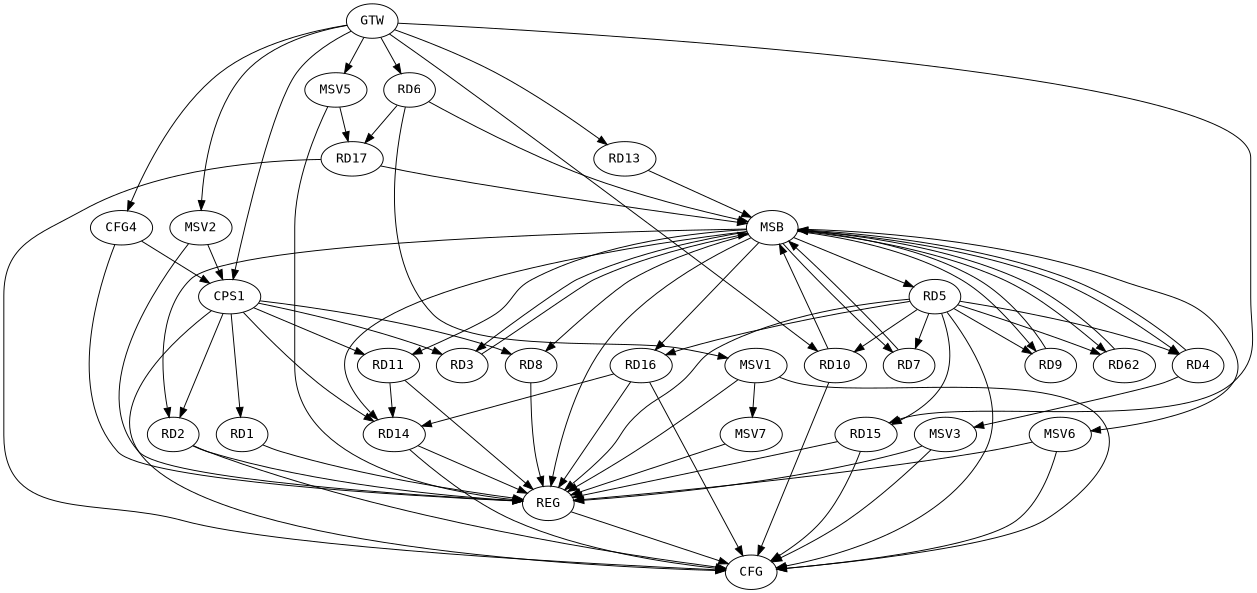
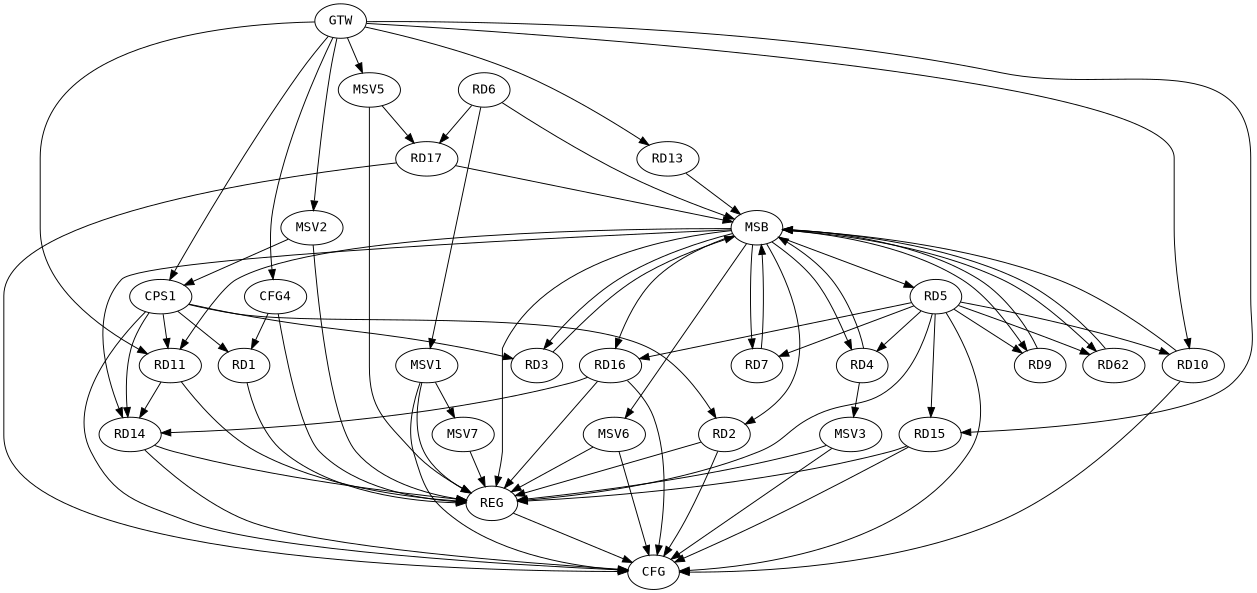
(389, 51) -> (55, 110)
(170, 259) -> (262, 327)
(531, 366) -> none
